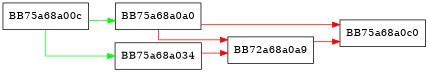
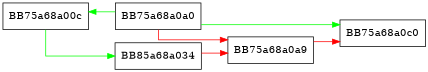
(98, 21) -> (106, 12)
(267, 25) -> (267, 25)
(271, 50) -> (271, 50)
(158, 56) -> (158, 56)
